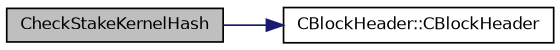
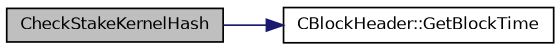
(419, 25) -> (419, 25)
